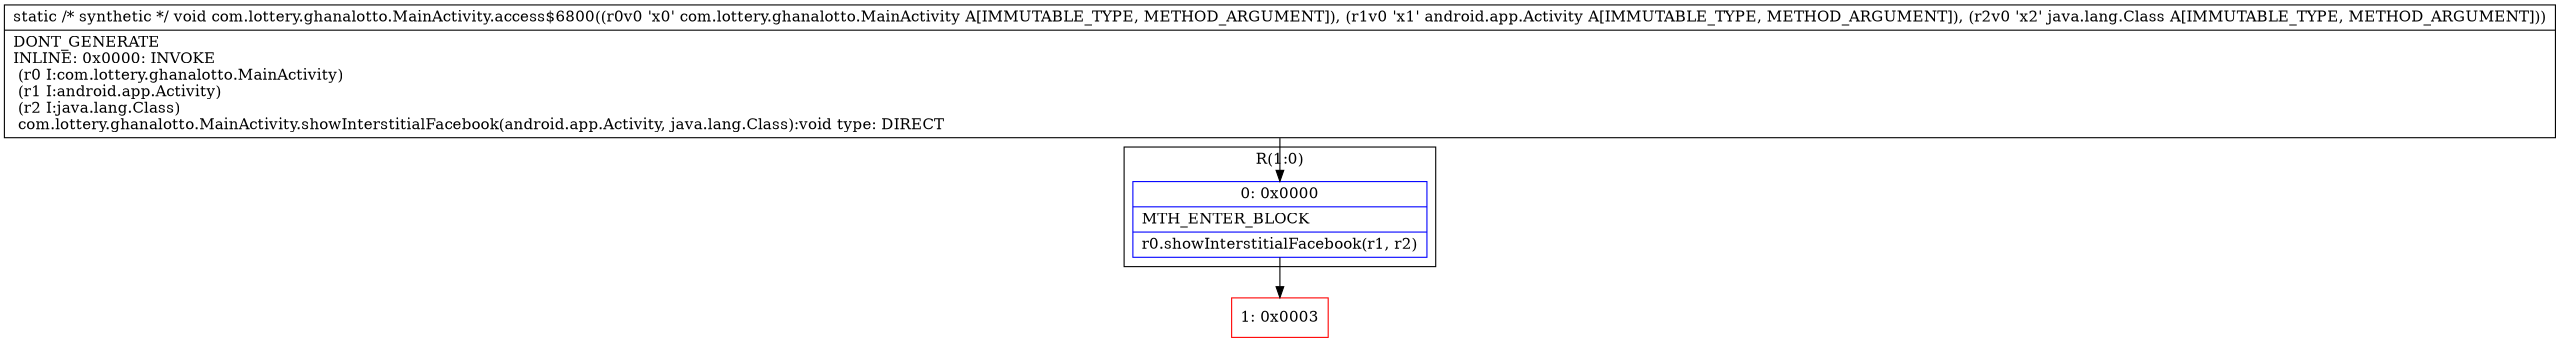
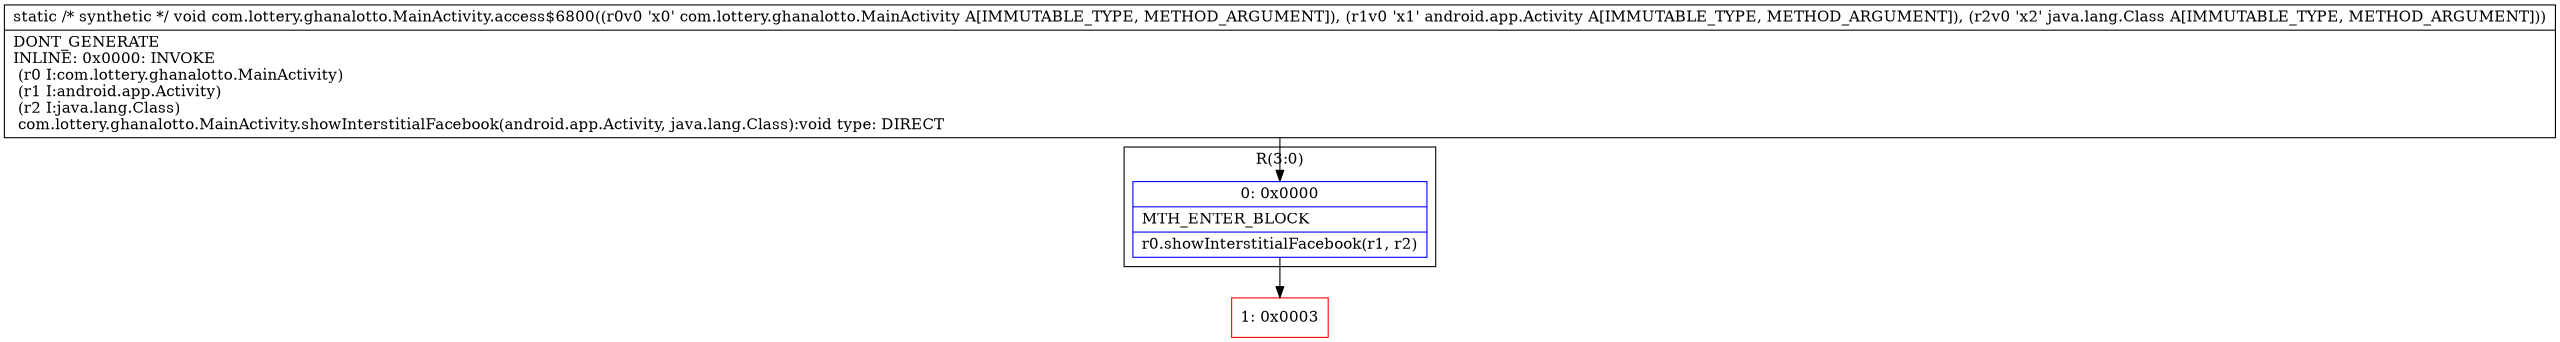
(1280, 160) -> (1280, 160)
